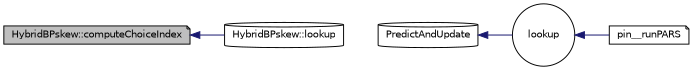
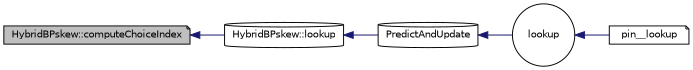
none -> (366, 35)
(649, 35) -> (649, 35)
